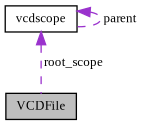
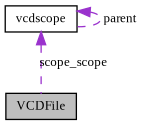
(72, 63) -> (72, 63)
